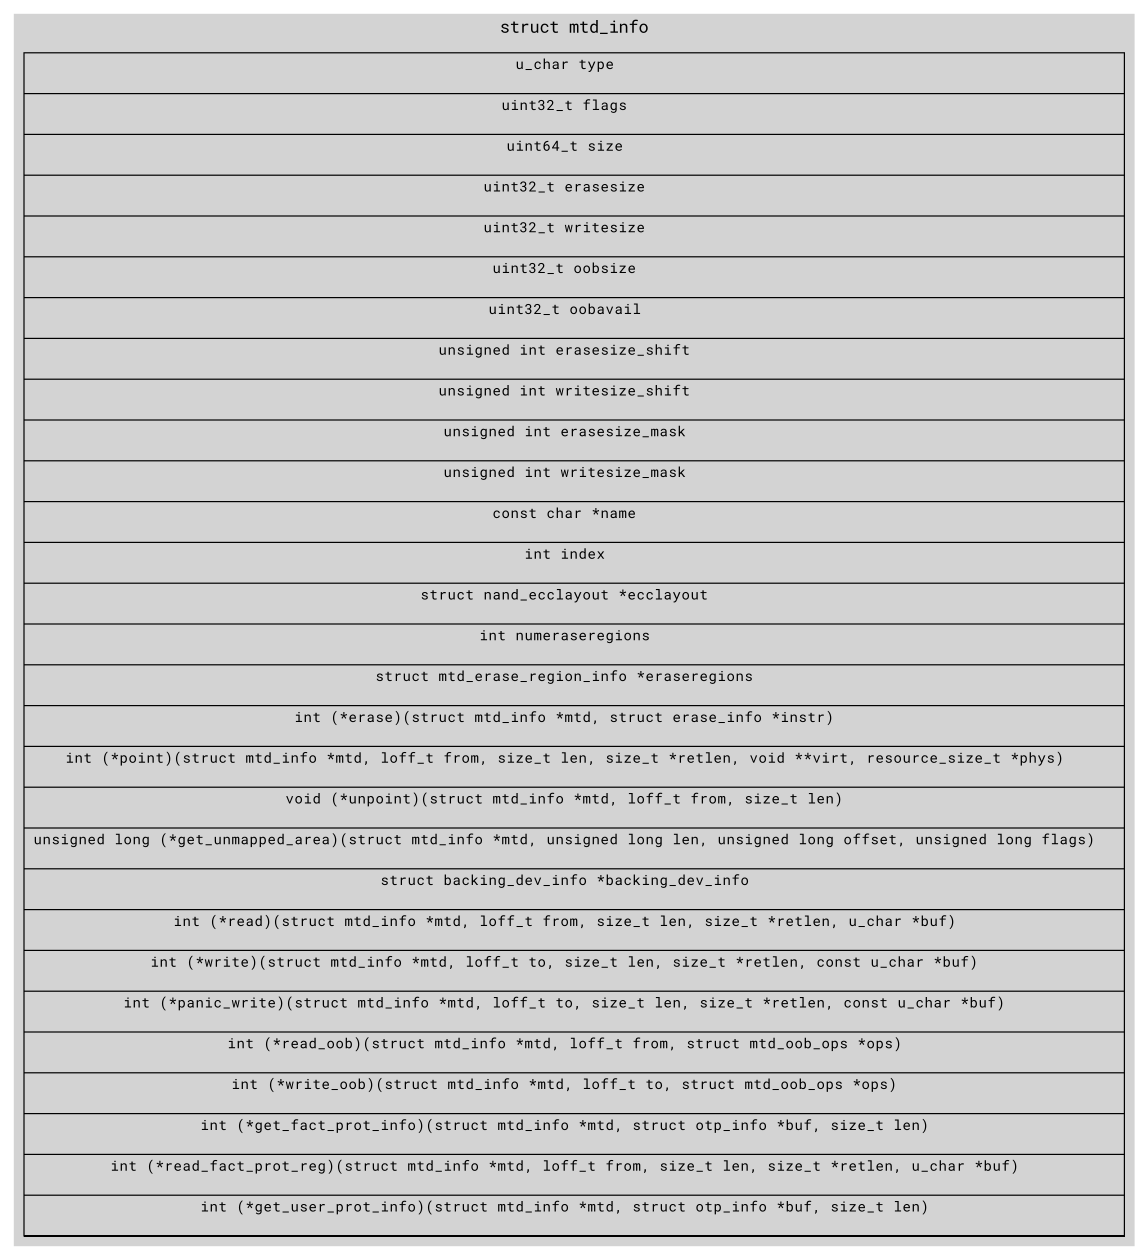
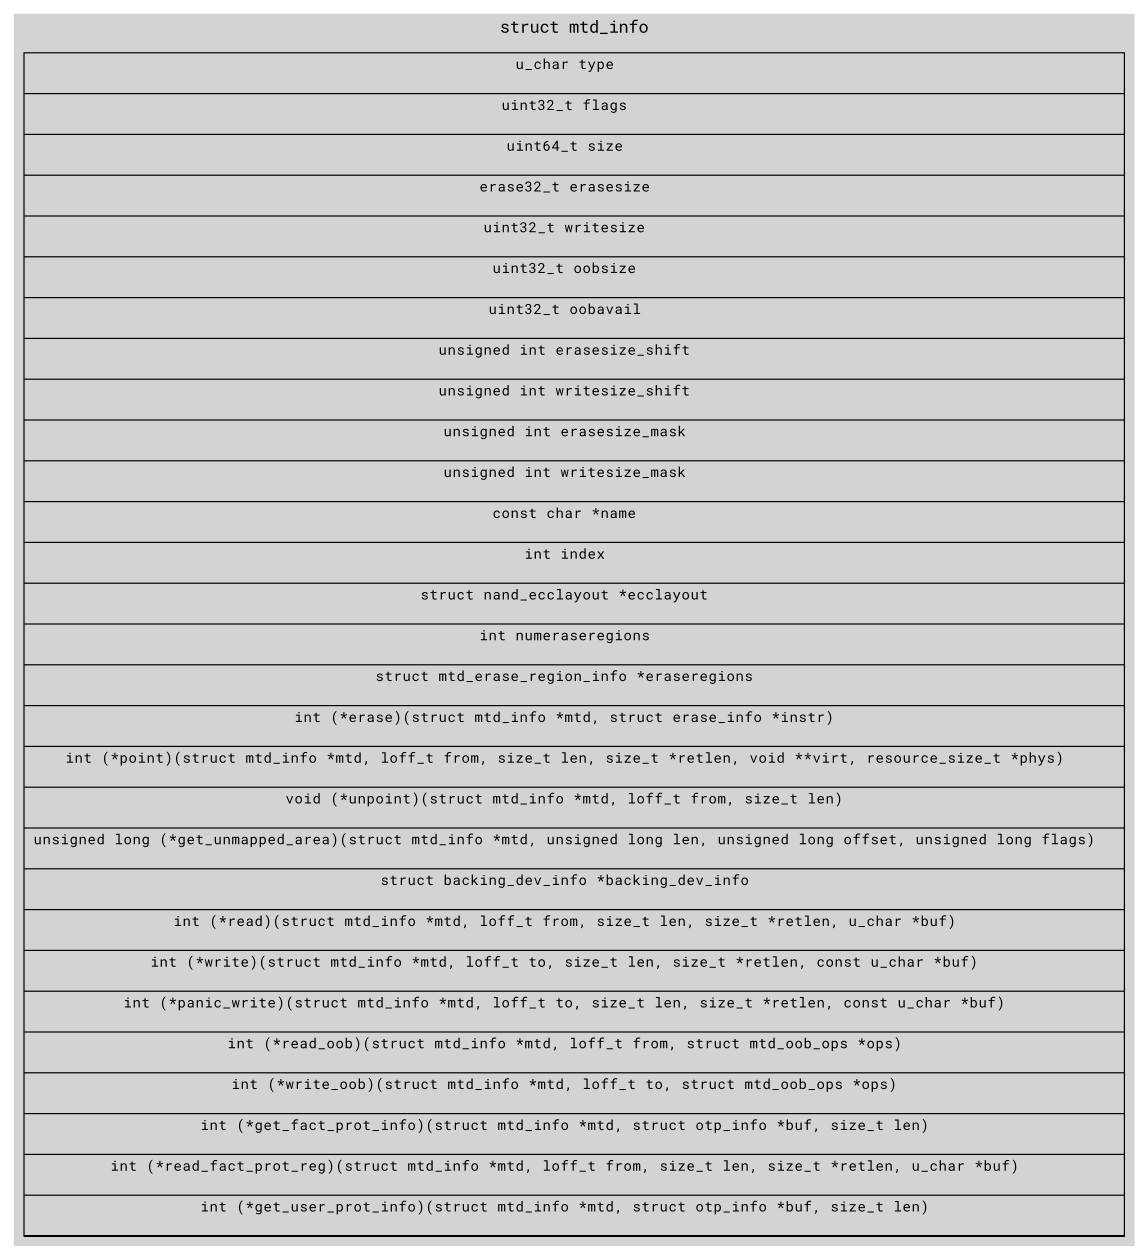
(574, 187) -> (574, 187)
